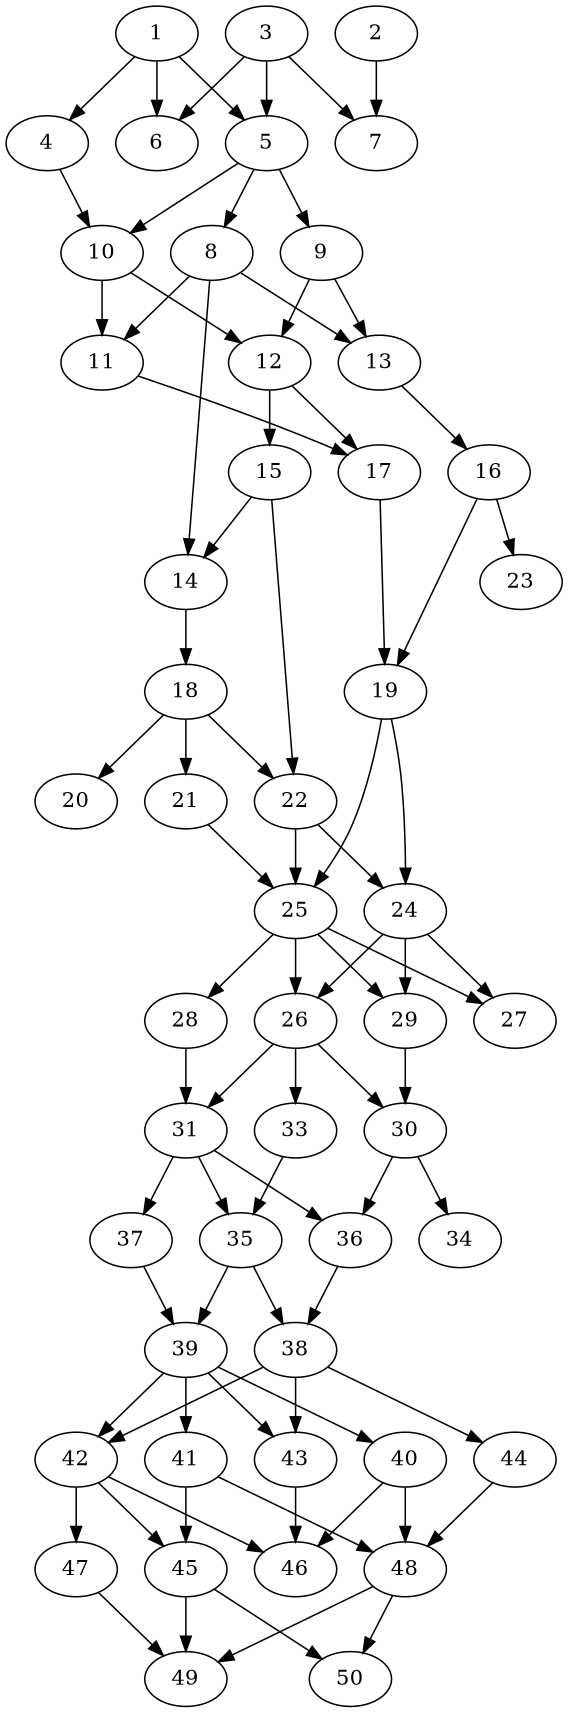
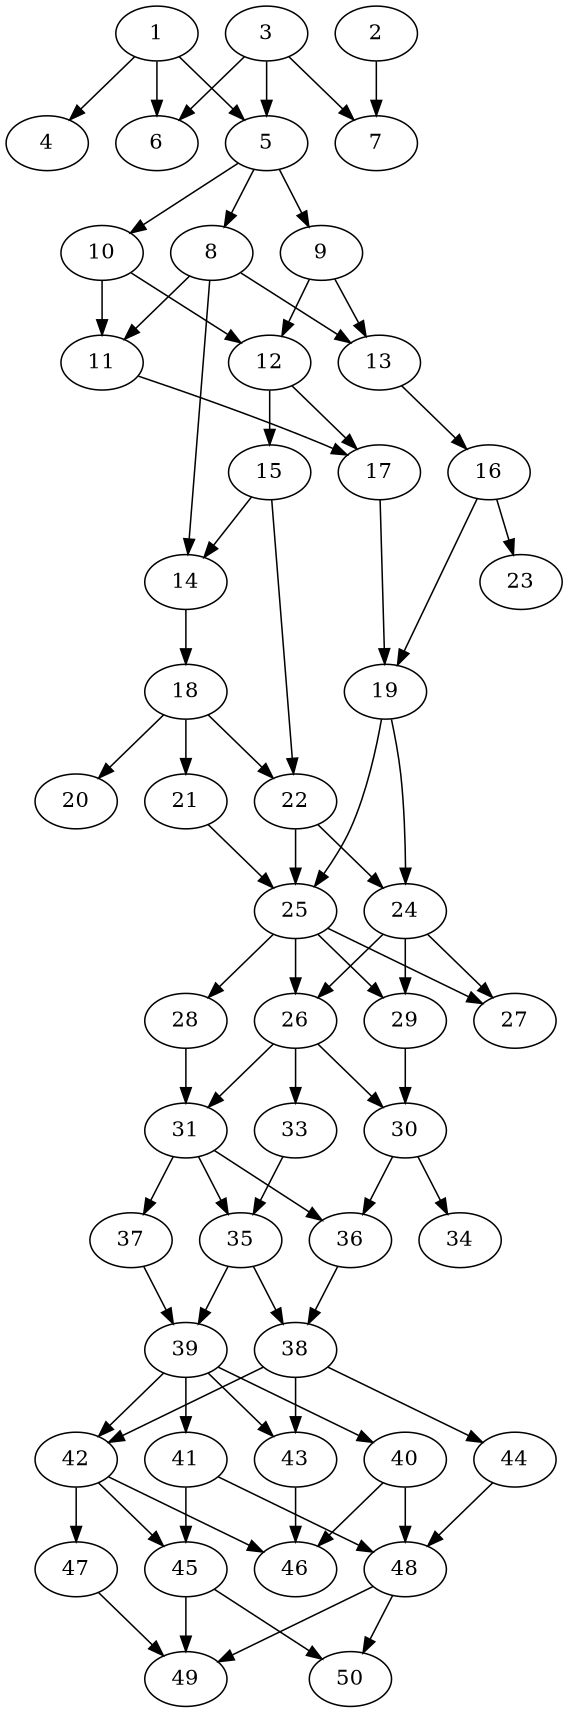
(71, 191) -> none
